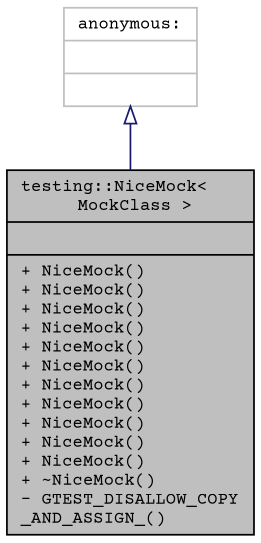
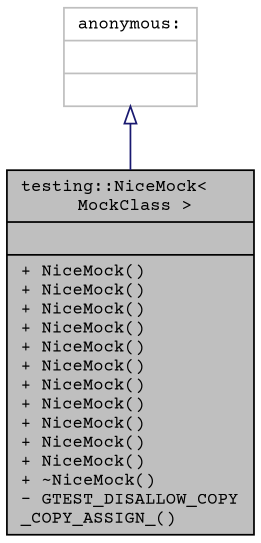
(94, 517) -> (99, 517)
